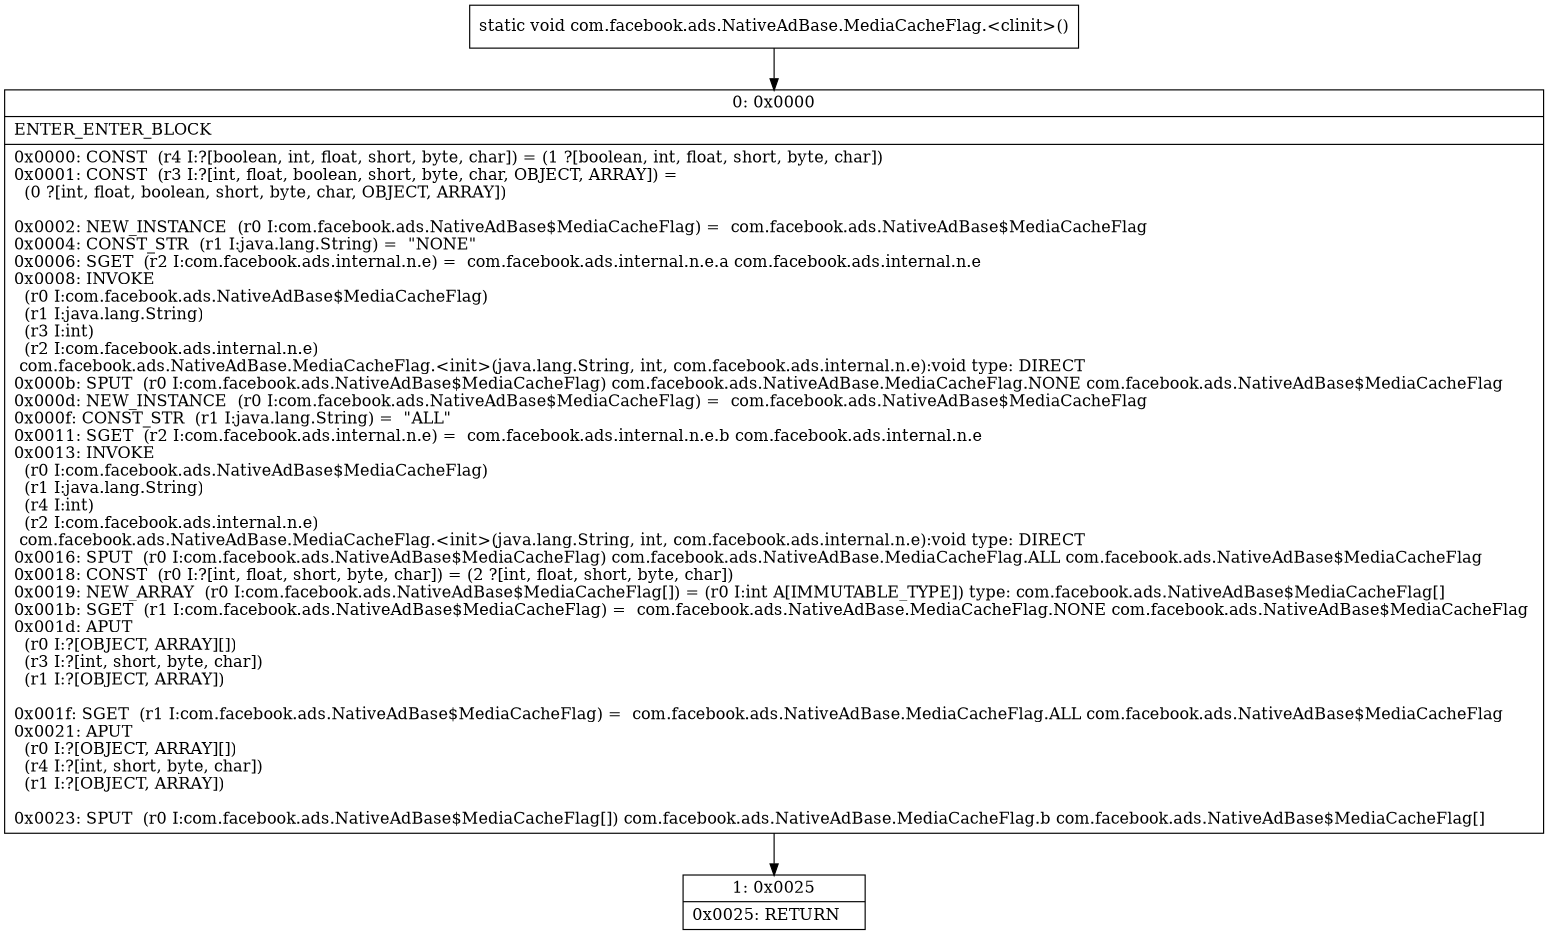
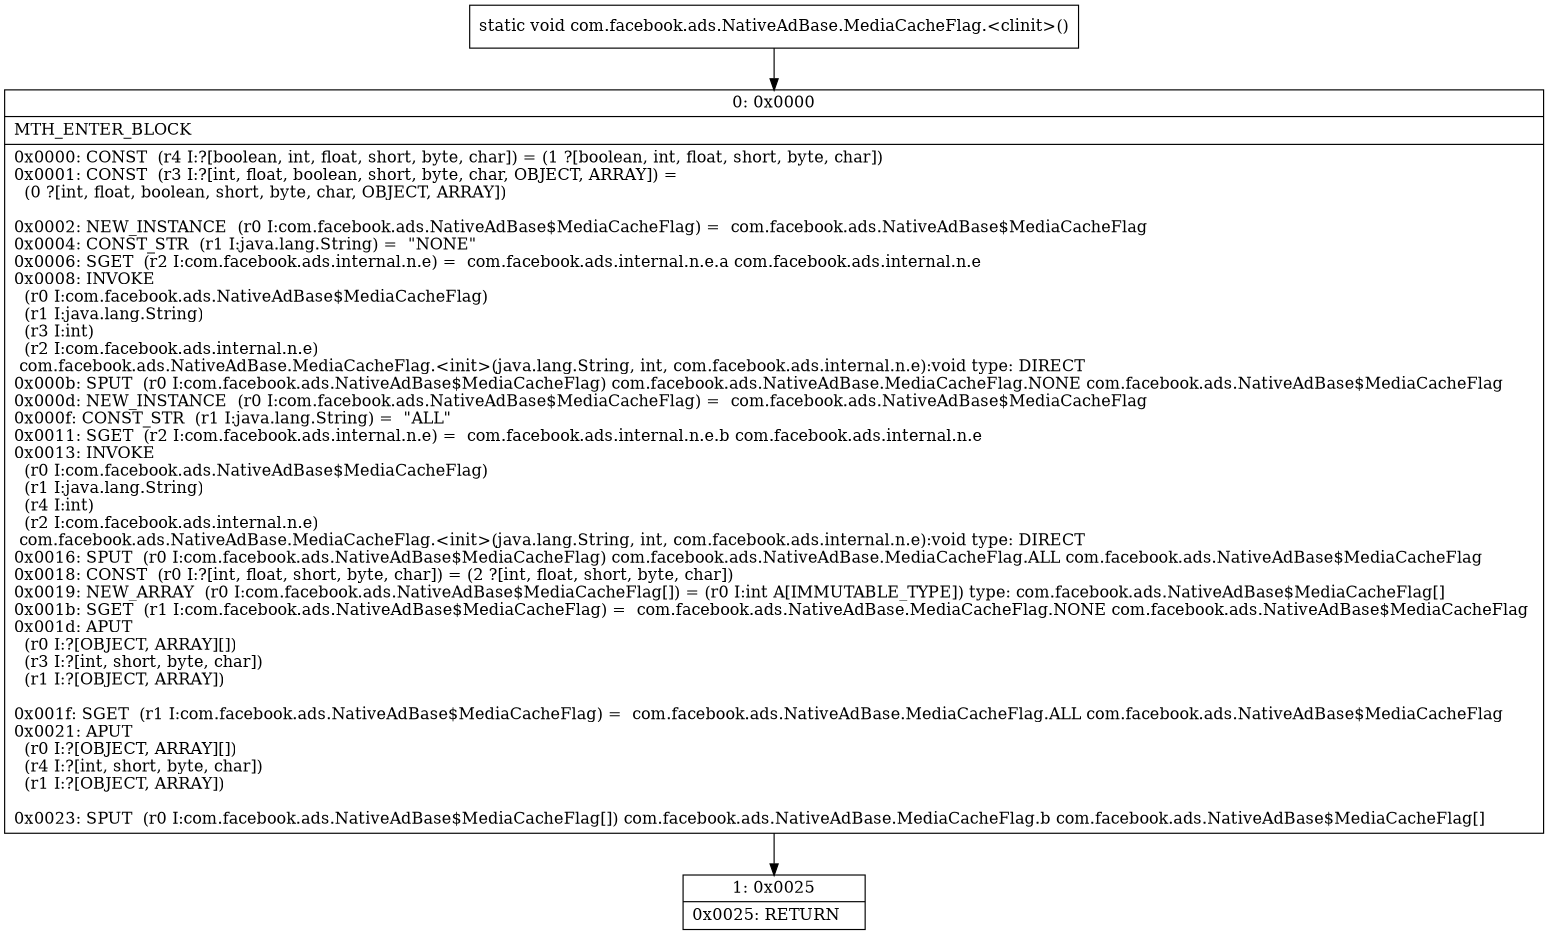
(113, 130) -> (103, 130)
